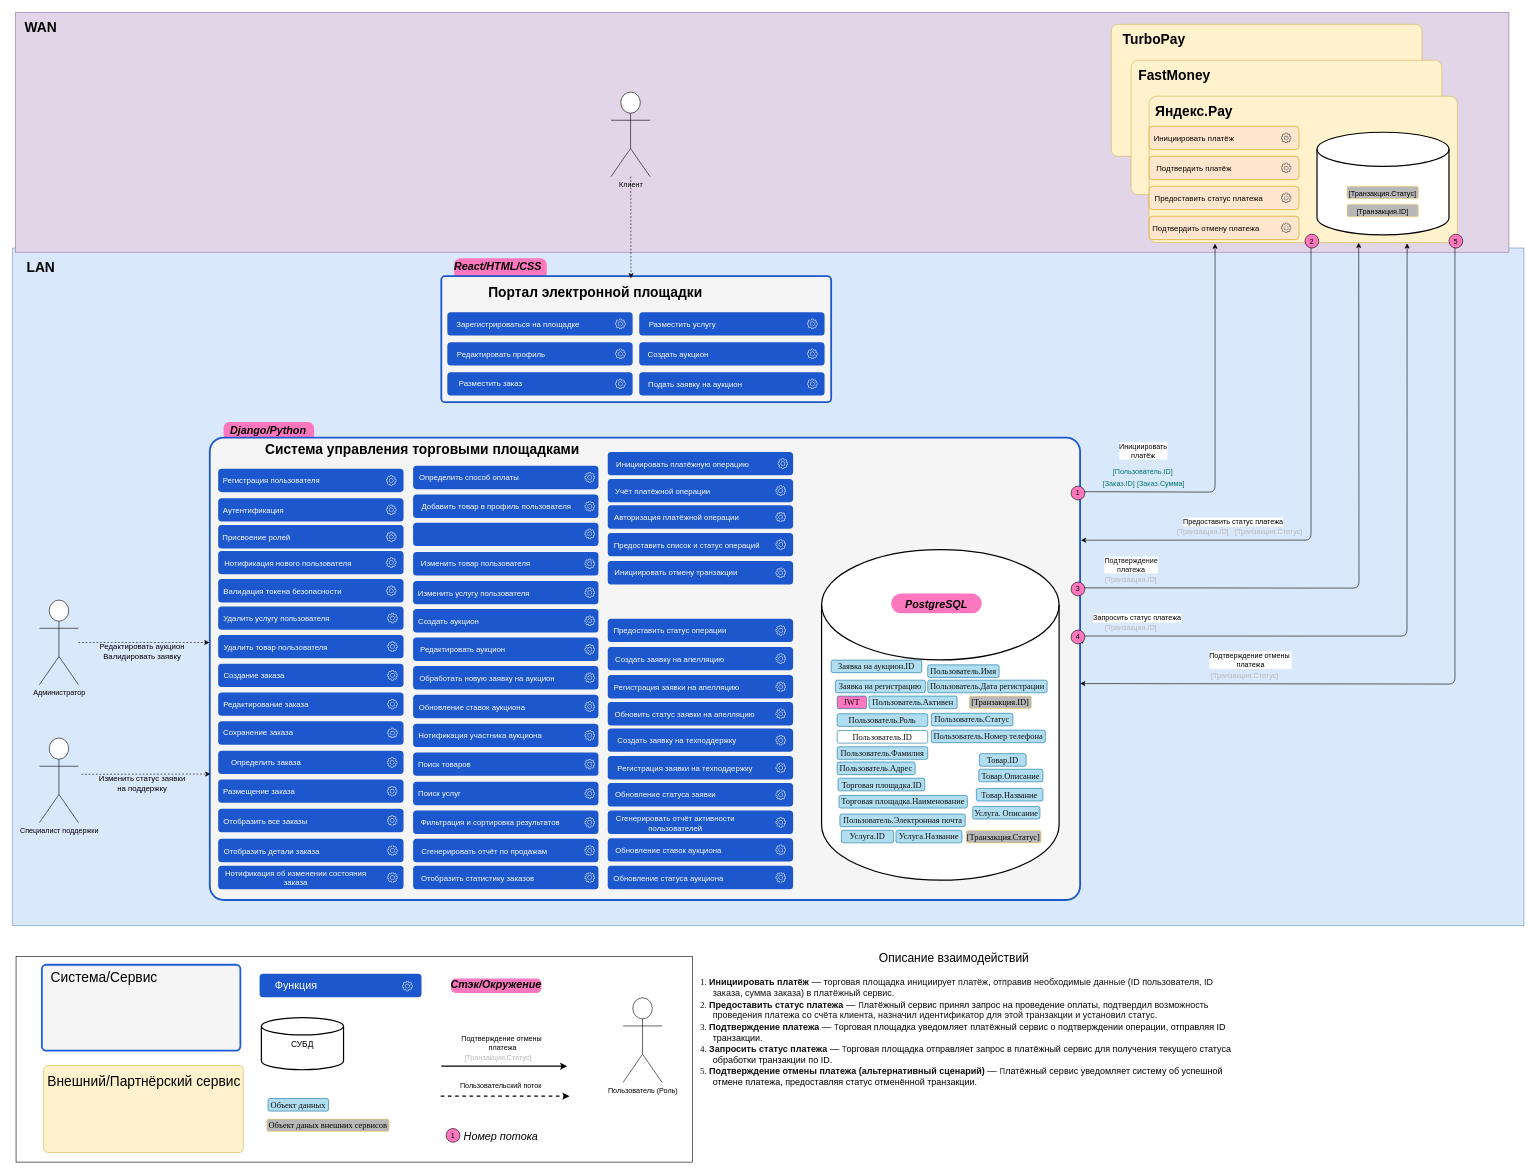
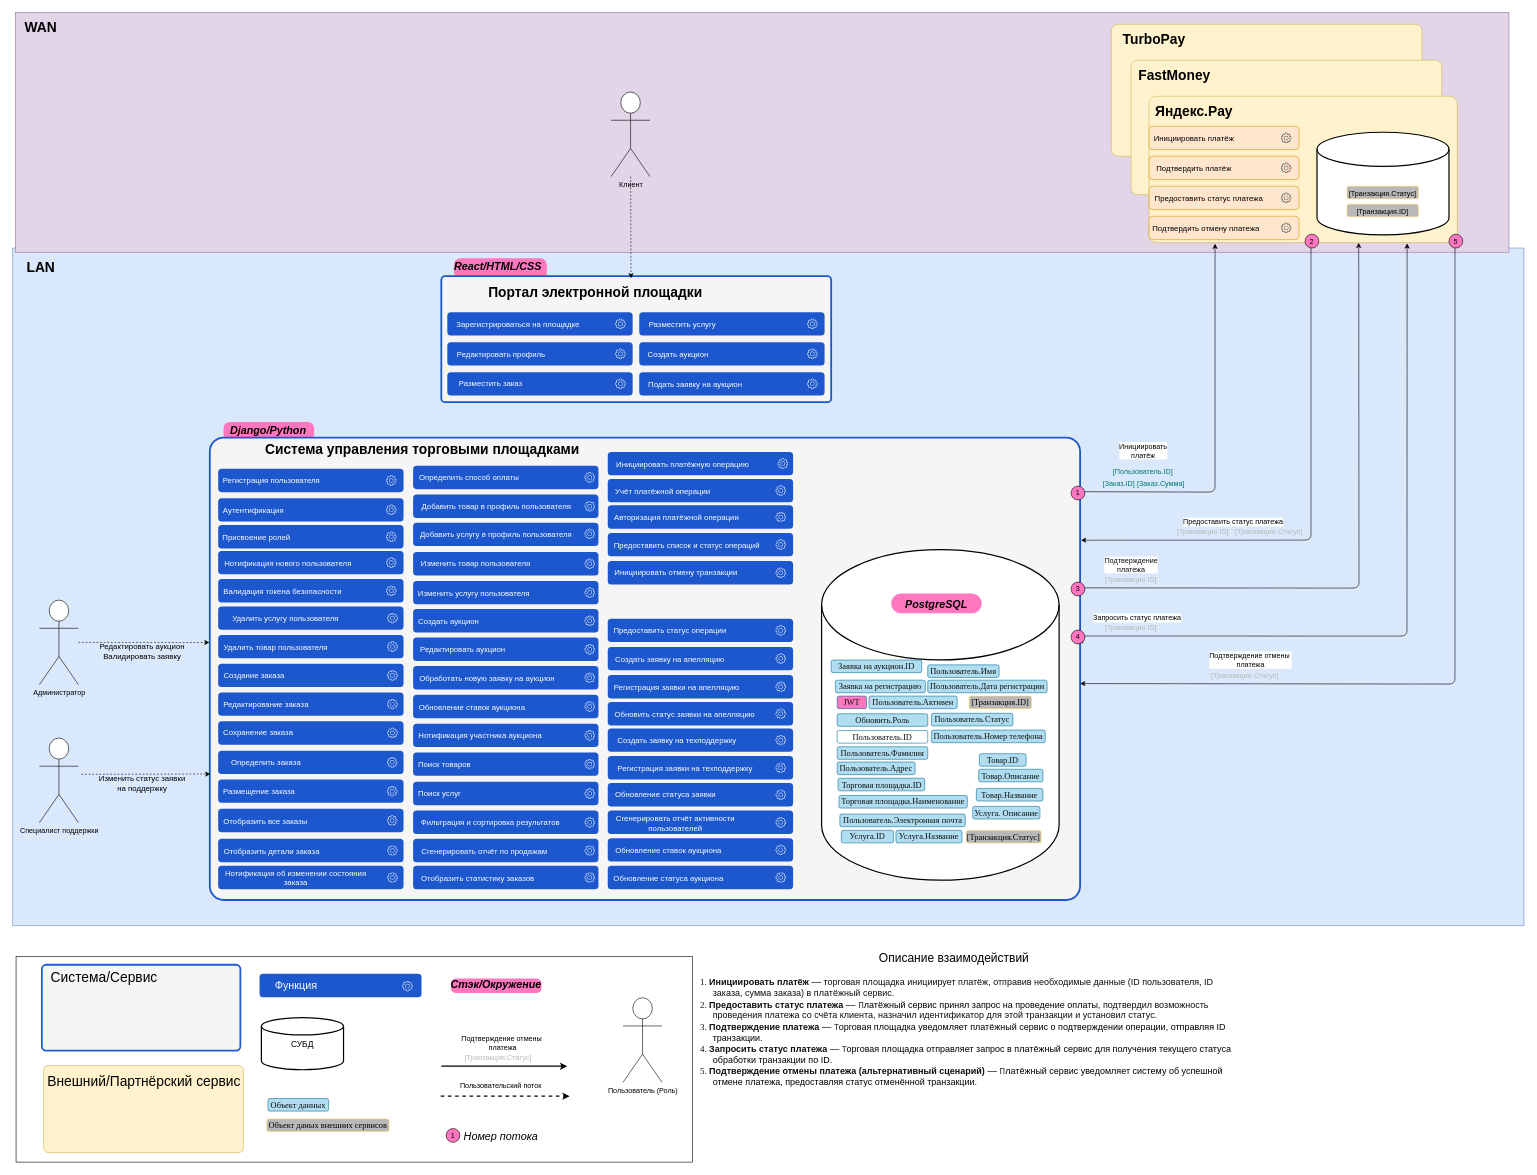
none -> (496, 535)
(277, 618) -> (286, 618)
(883, 720) -> (883, 720)
